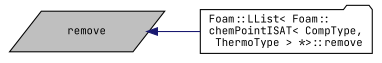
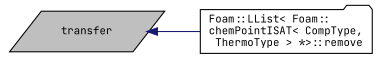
(87, 32) -> (87, 32)
